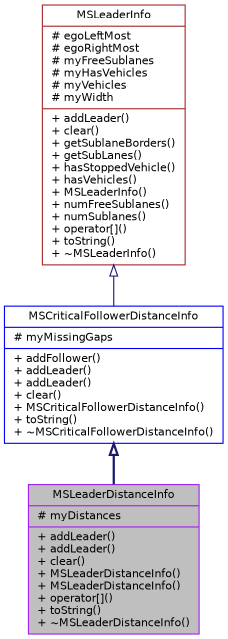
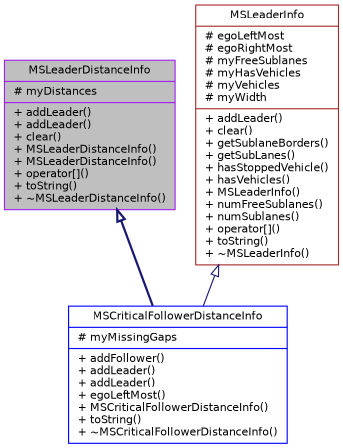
(37, 395) -> (122, 395)
(114, 470) -> (137, 263)
